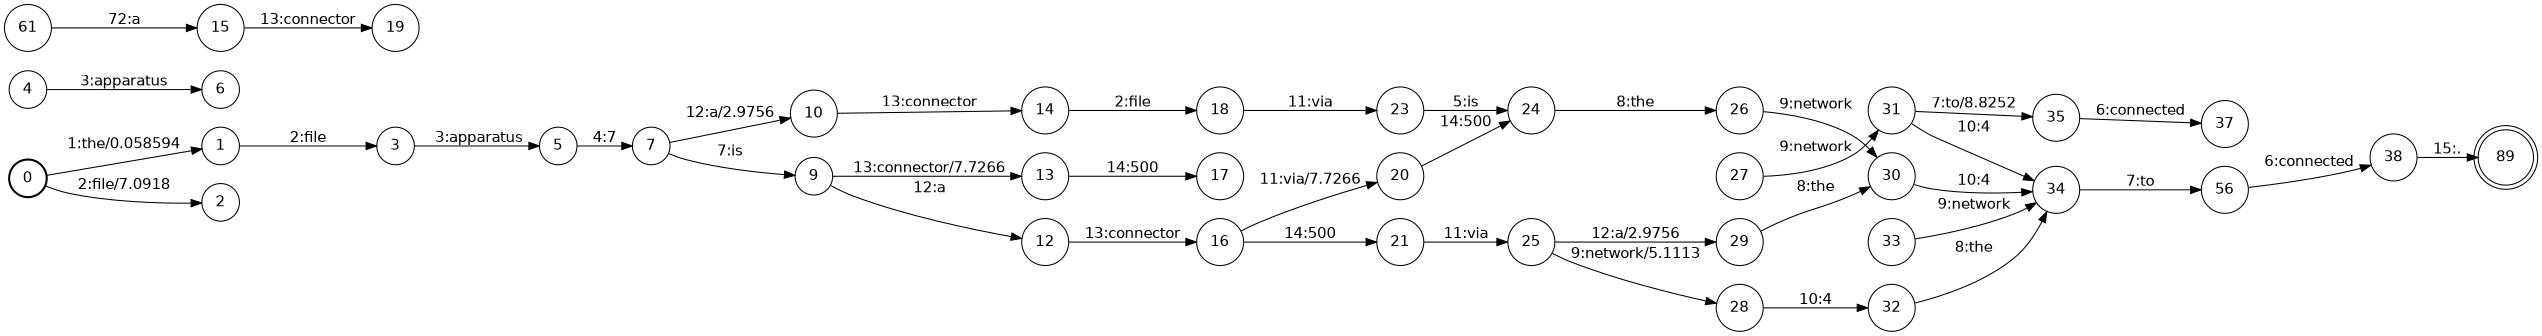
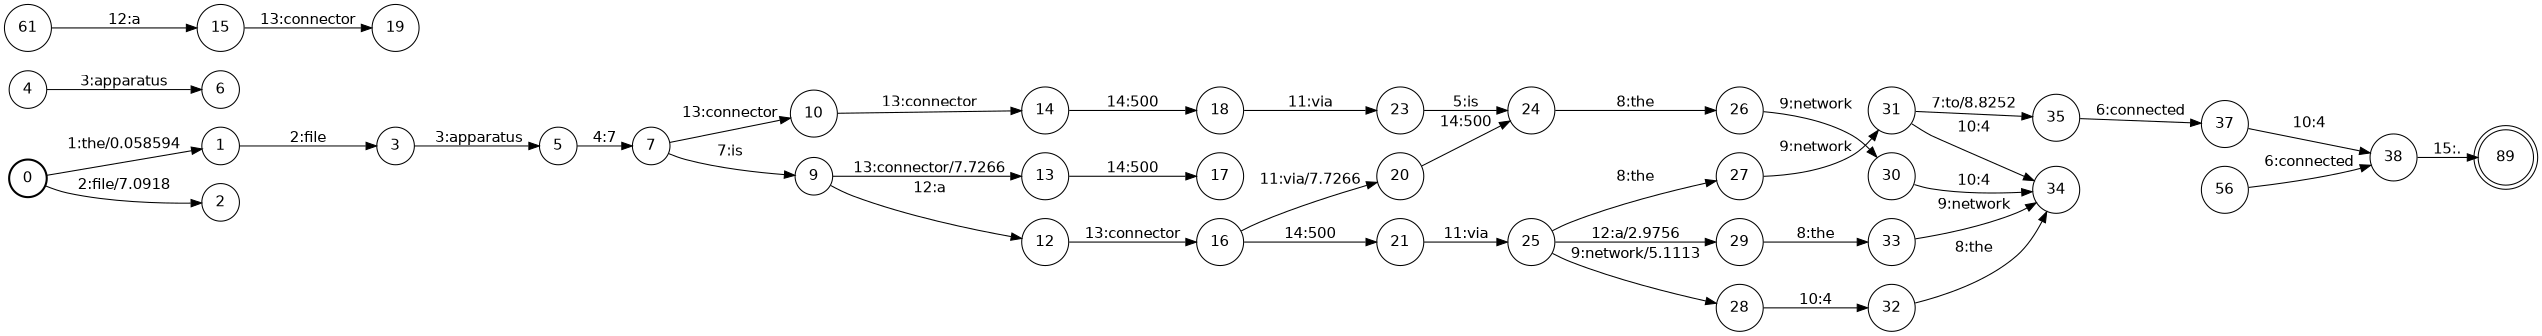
(124, 20) -> (124, 20)
(1133, 103) -> (1133, 103)
(730, 113) -> (730, 113)
none -> (2304, 140)
(2135, 190) -> none
none -> (1628, 203)
(1810, 210) -> (1810, 242)
